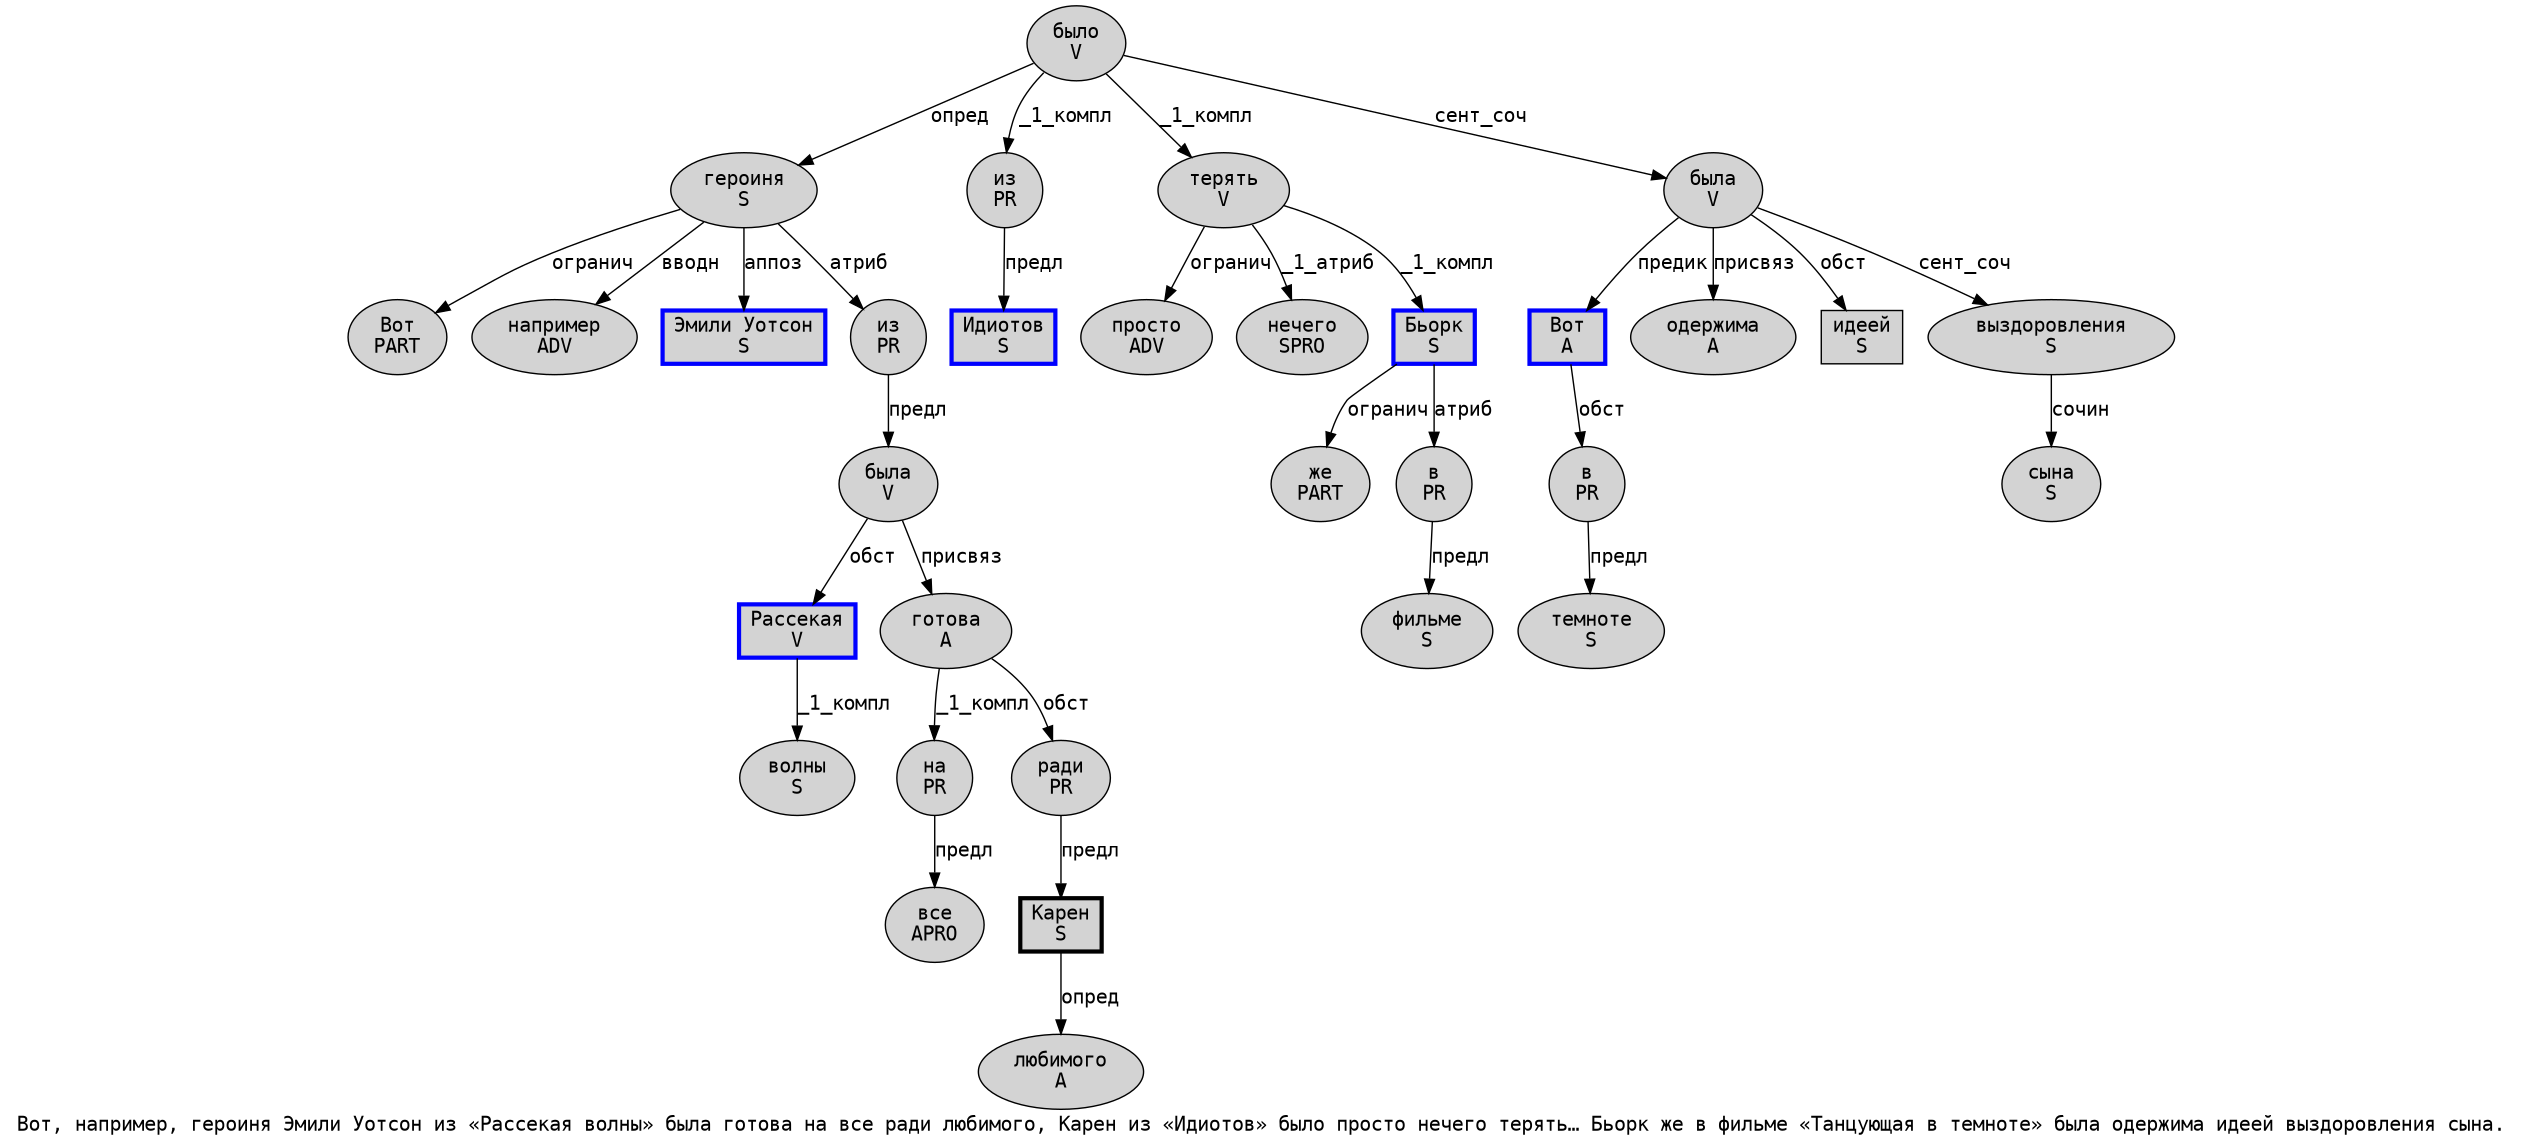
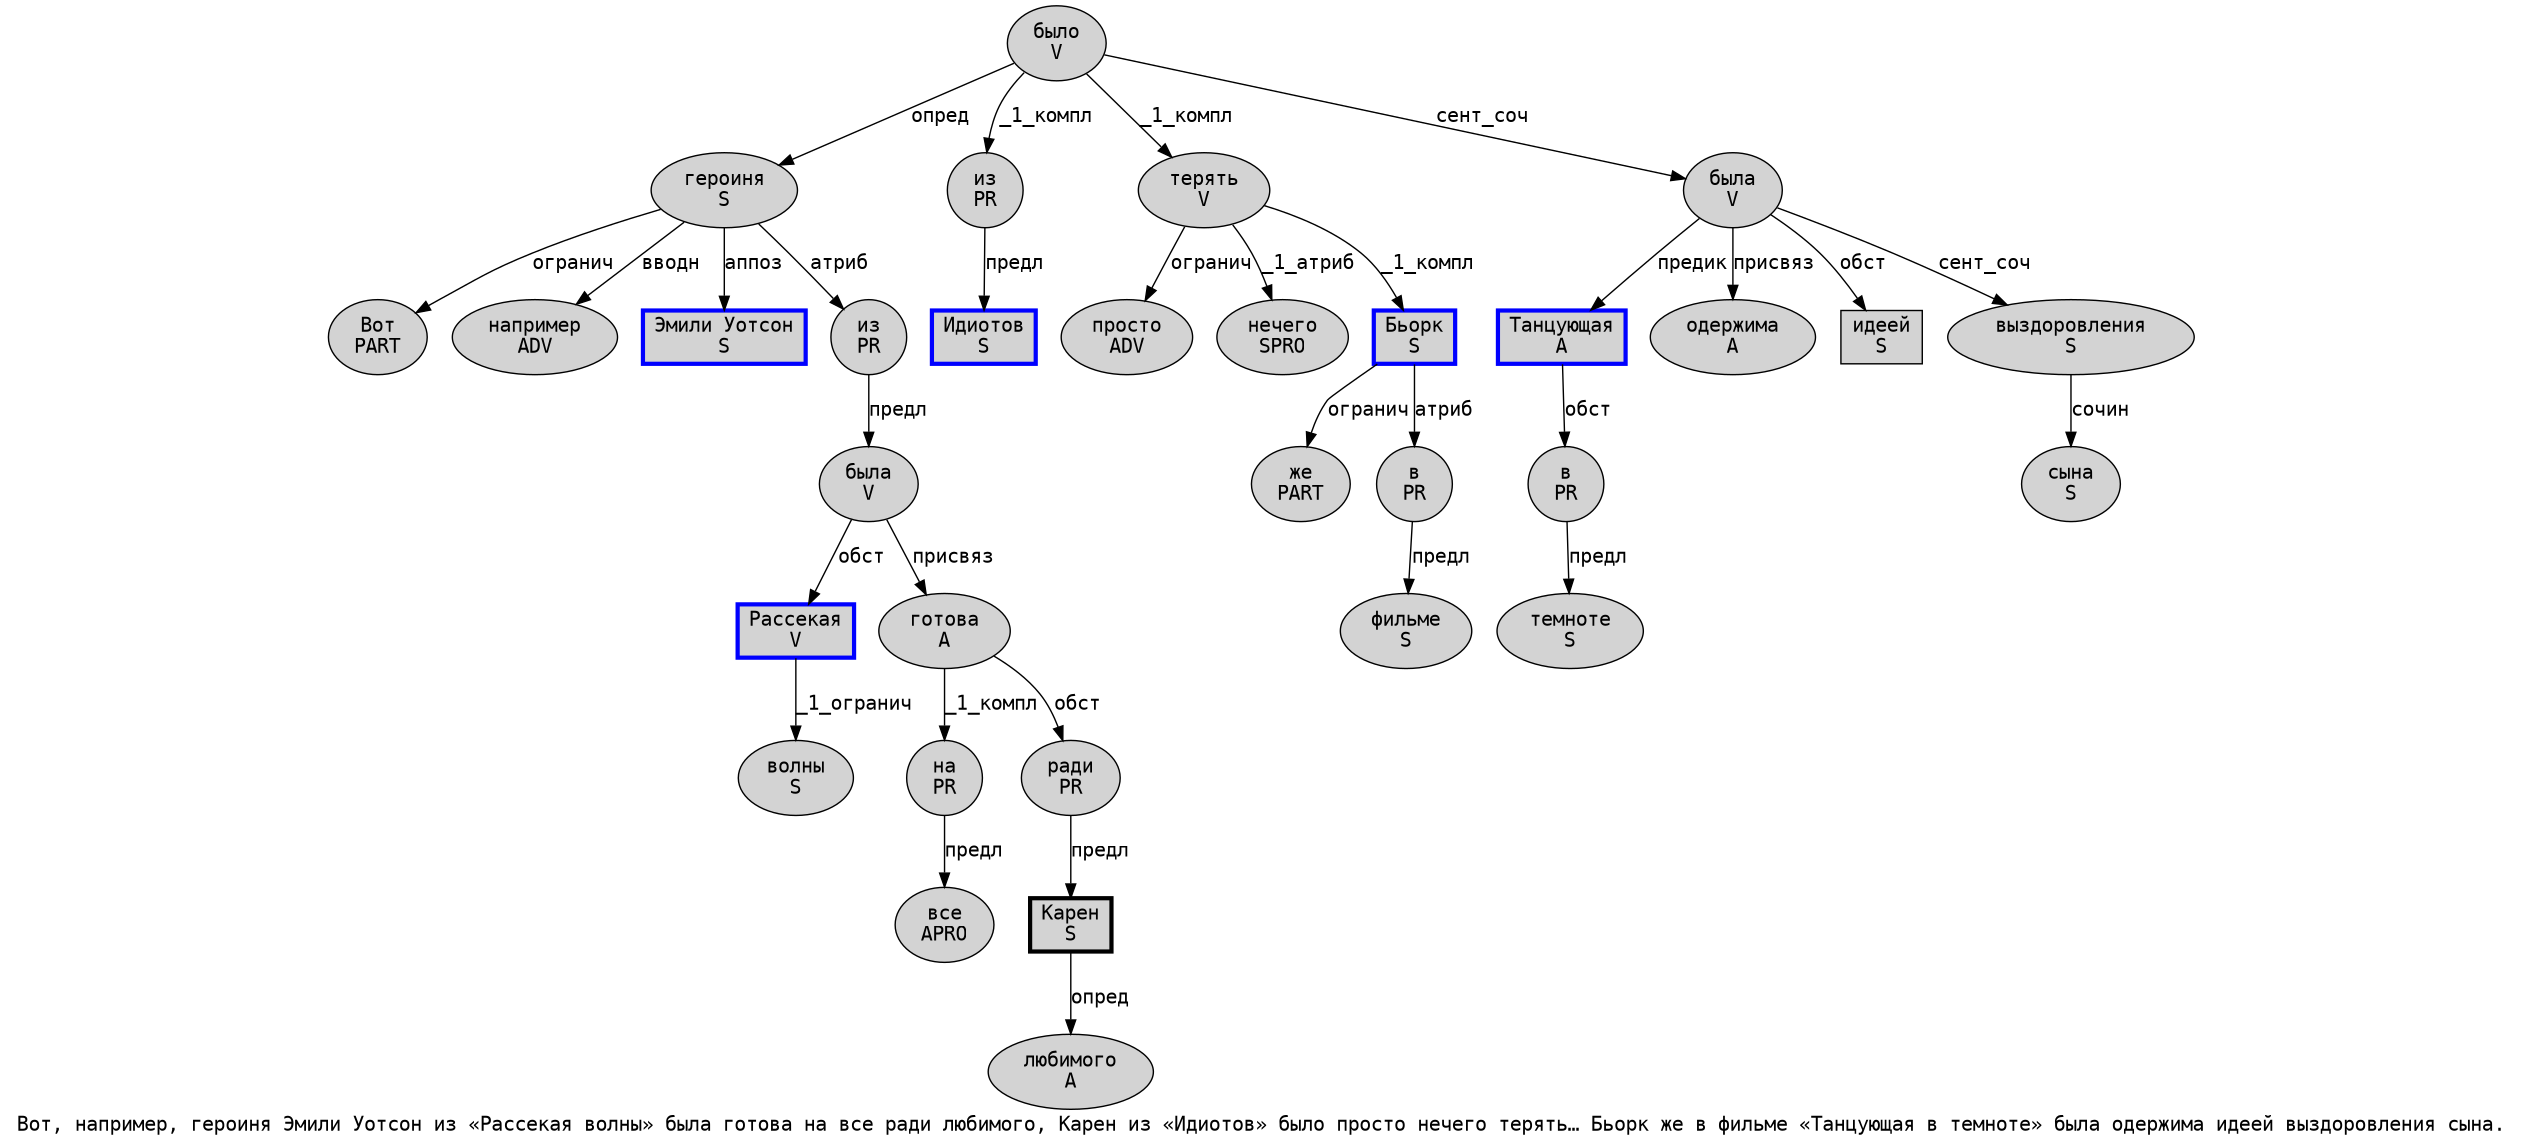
(1567, 337) -> (1562, 337)
(844, 704) -> (854, 704)
